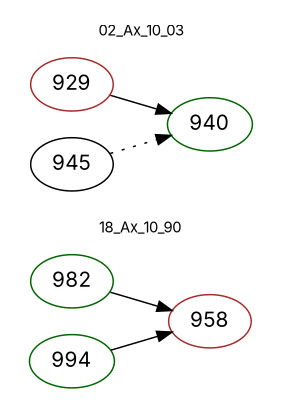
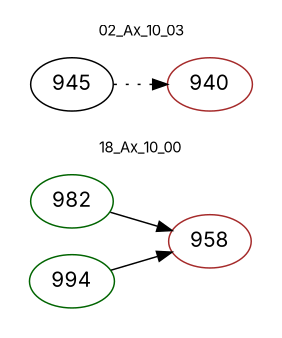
(72, 84) -> none
(210, 124) -> (210, 84)
(140, 229) -> (140, 149)
